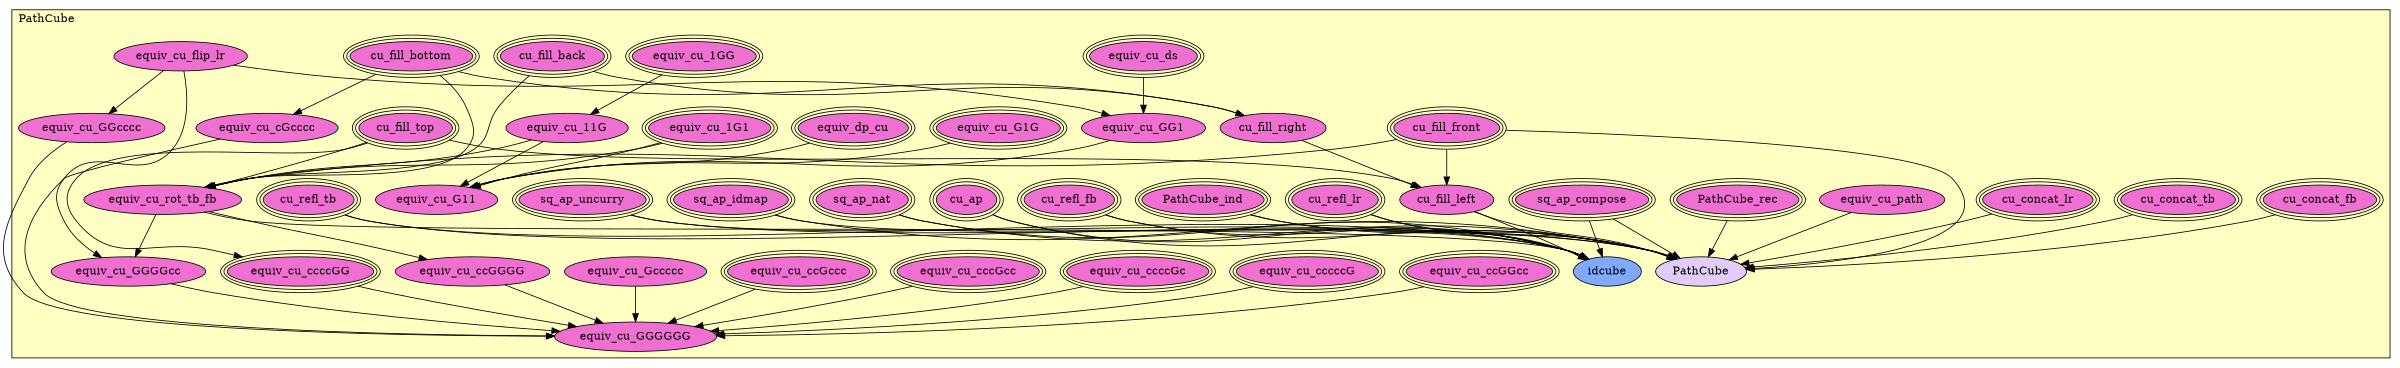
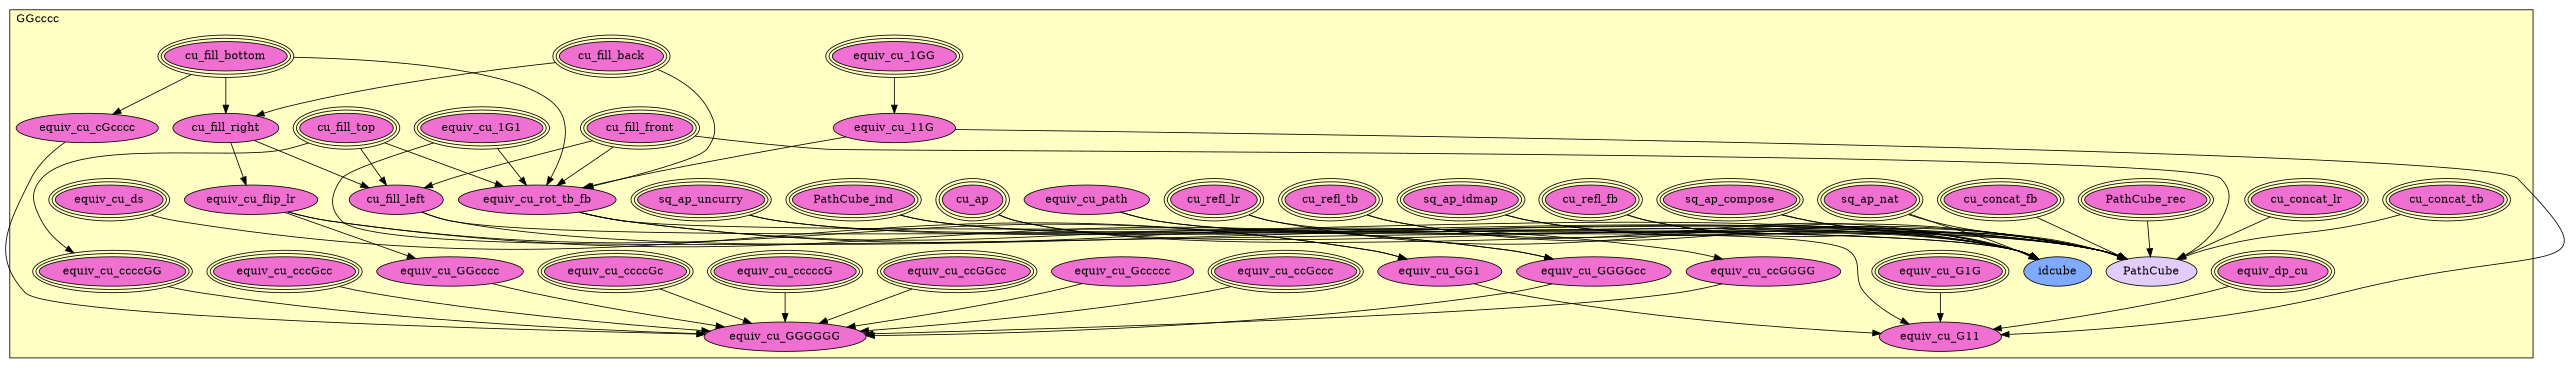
(47, 19) -> (38, 19)
none -> (237, 160)
none -> (1576, 230)
